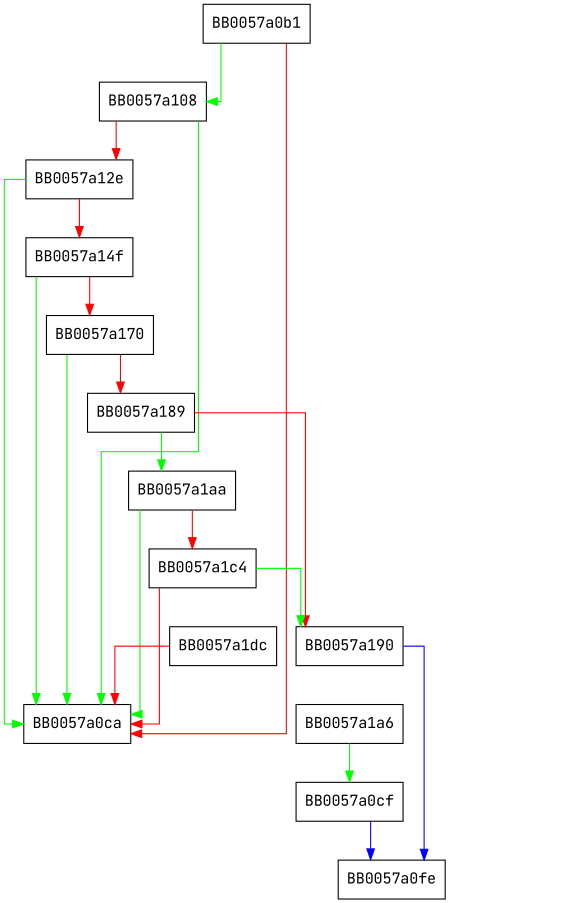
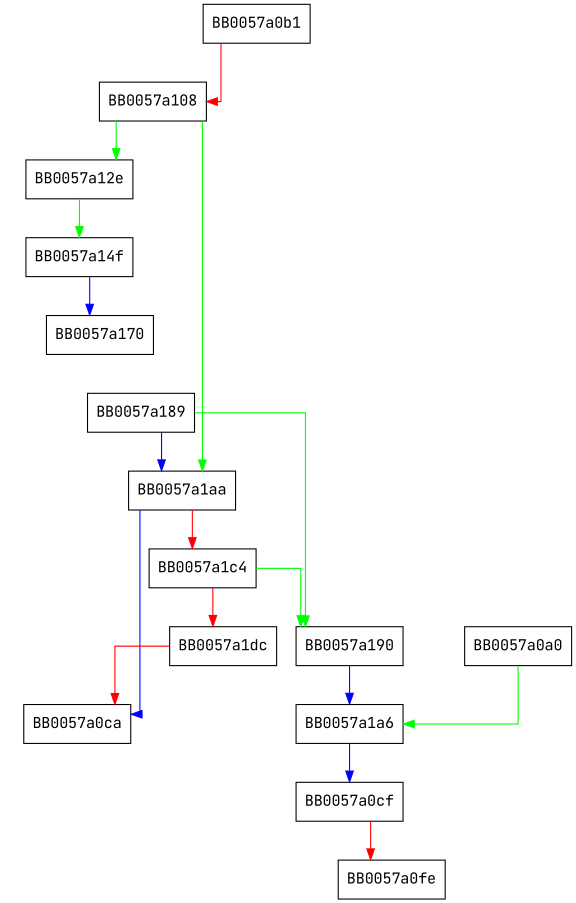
(221, 74) -> (221, 74)
(116, 135) -> (116, 135)
(79, 213) -> (79, 213)
(90, 291) -> (90, 291)
(120, 368) -> none
(4, 445) -> none
(162, 445) -> (162, 446)
(194, 452) -> (202, 291)
(305, 459) -> (305, 459)
(286, 461) -> none
(36, 485) -> none
(67, 524) -> none
(140, 613) -> (140, 613)
none -> (518, 646)
(159, 665) -> (213, 602)
(424, 737) -> (350, 680)
(350, 757) -> (350, 757)
(371, 835) -> (371, 835)
